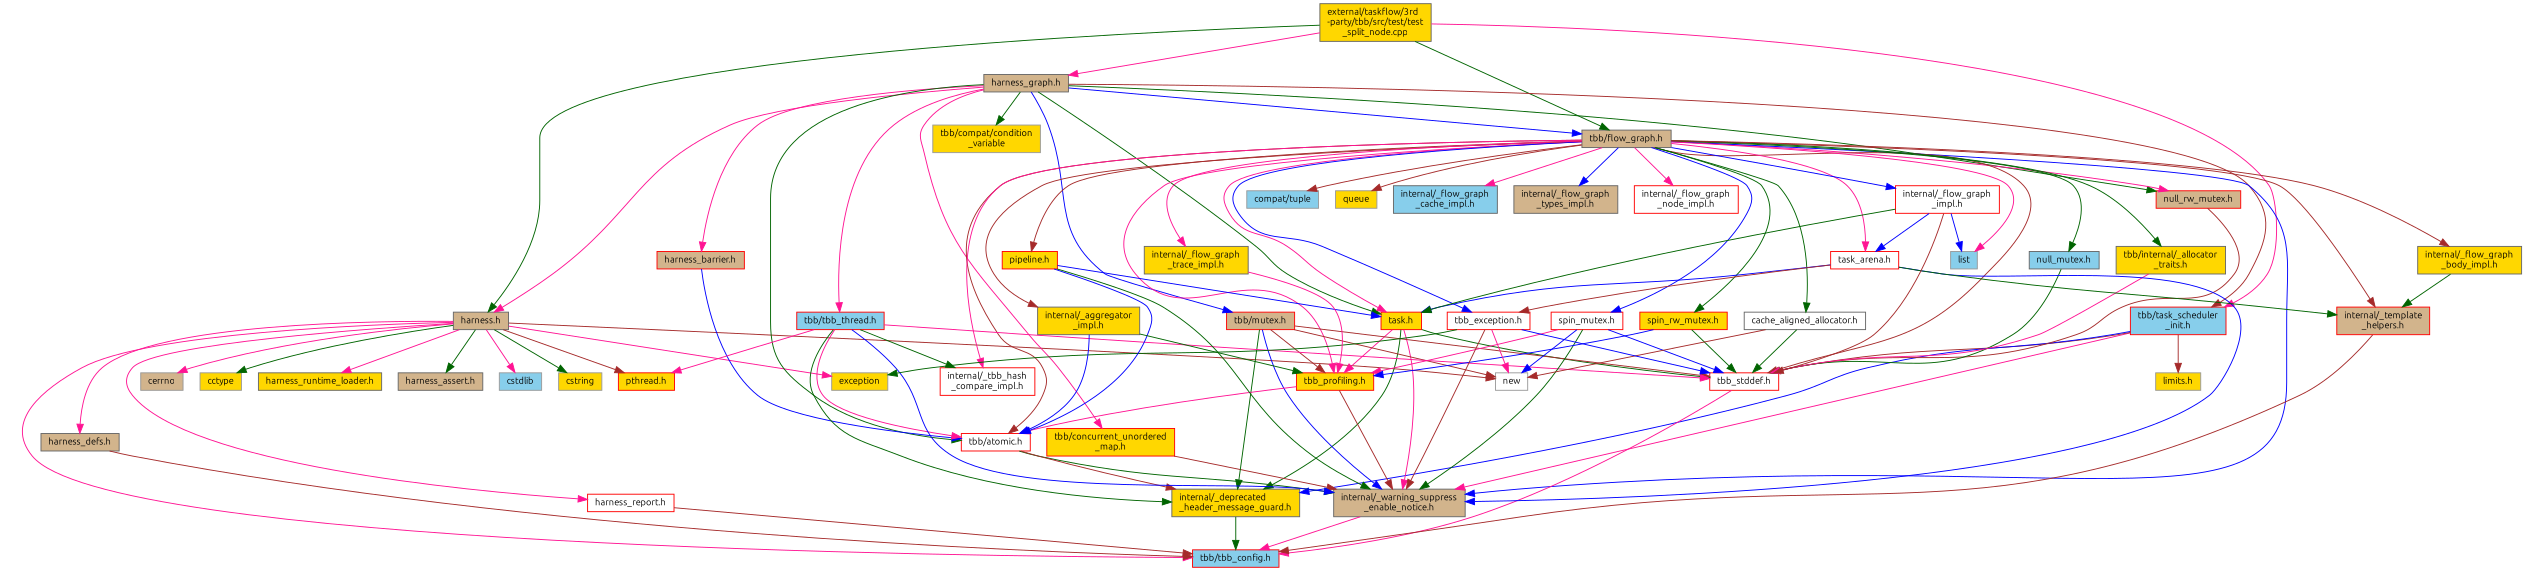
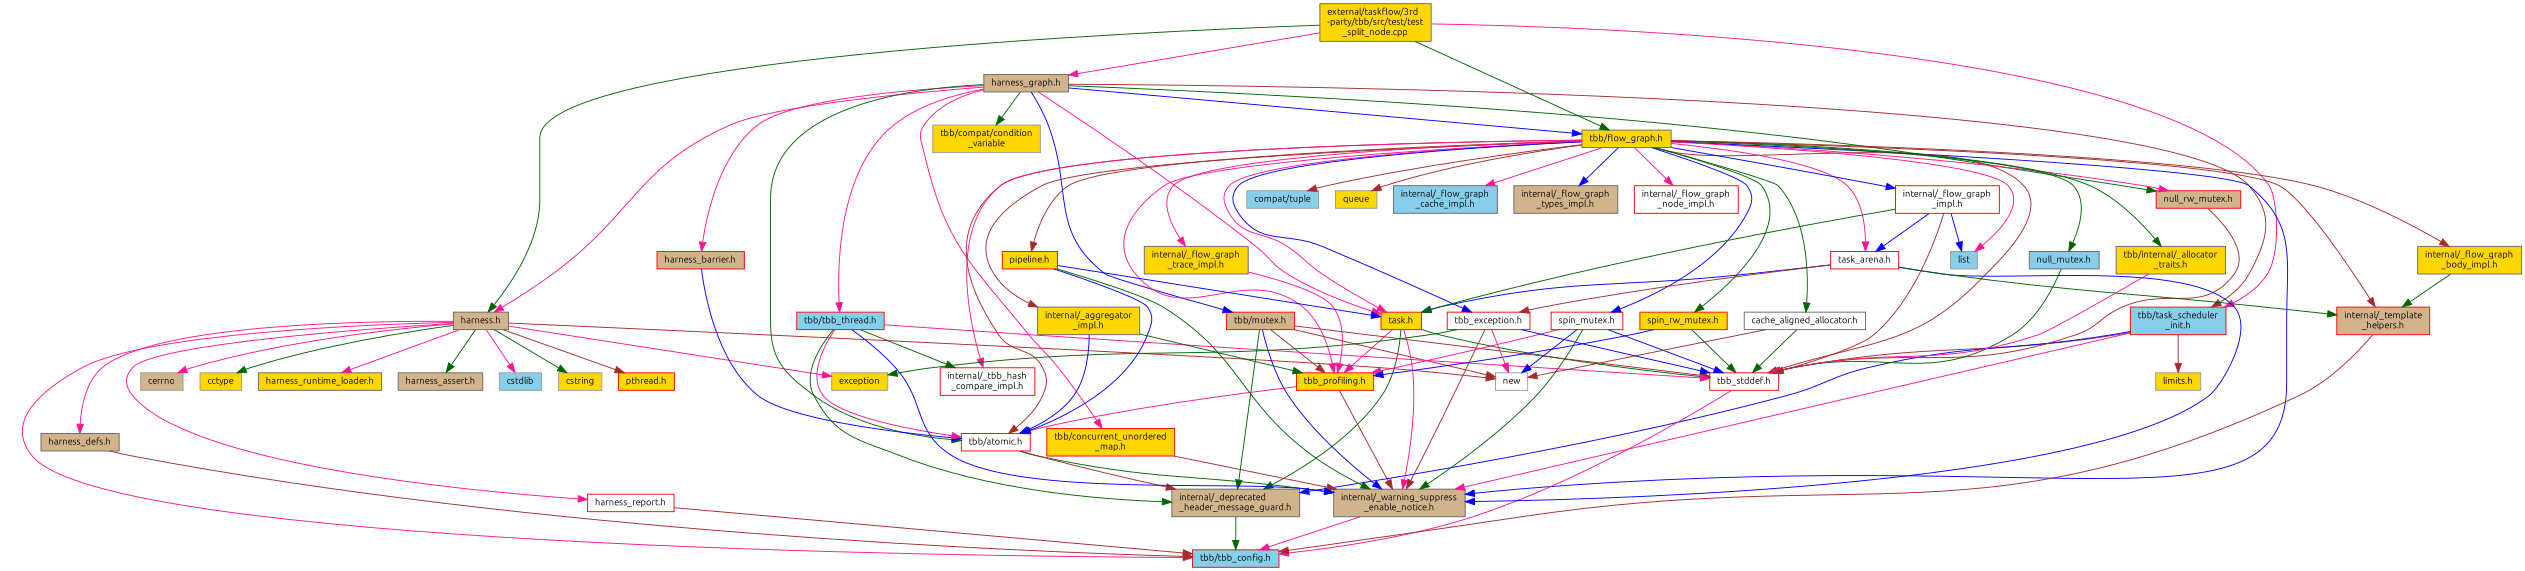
(1626, 139) -> (1626, 139)
(1203, 206) -> (1203, 206)
(747, 350) -> none
(1236, 503) -> (1236, 503)
